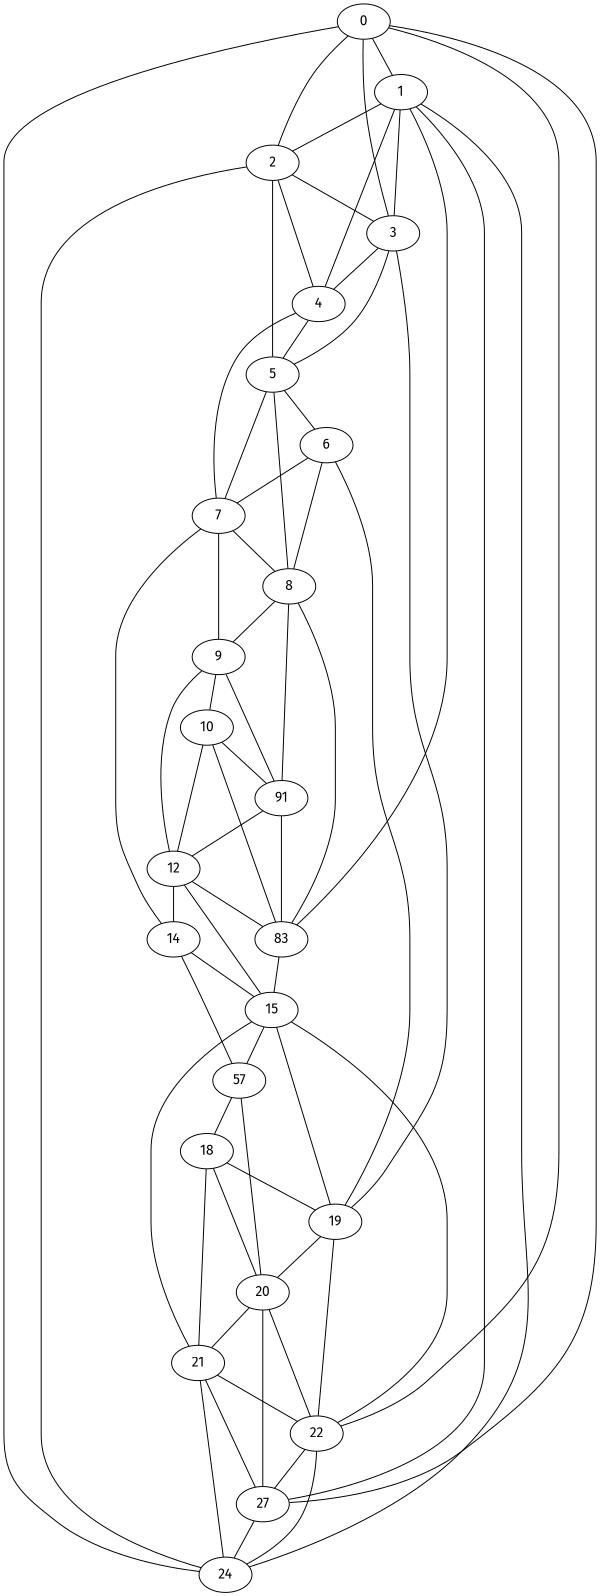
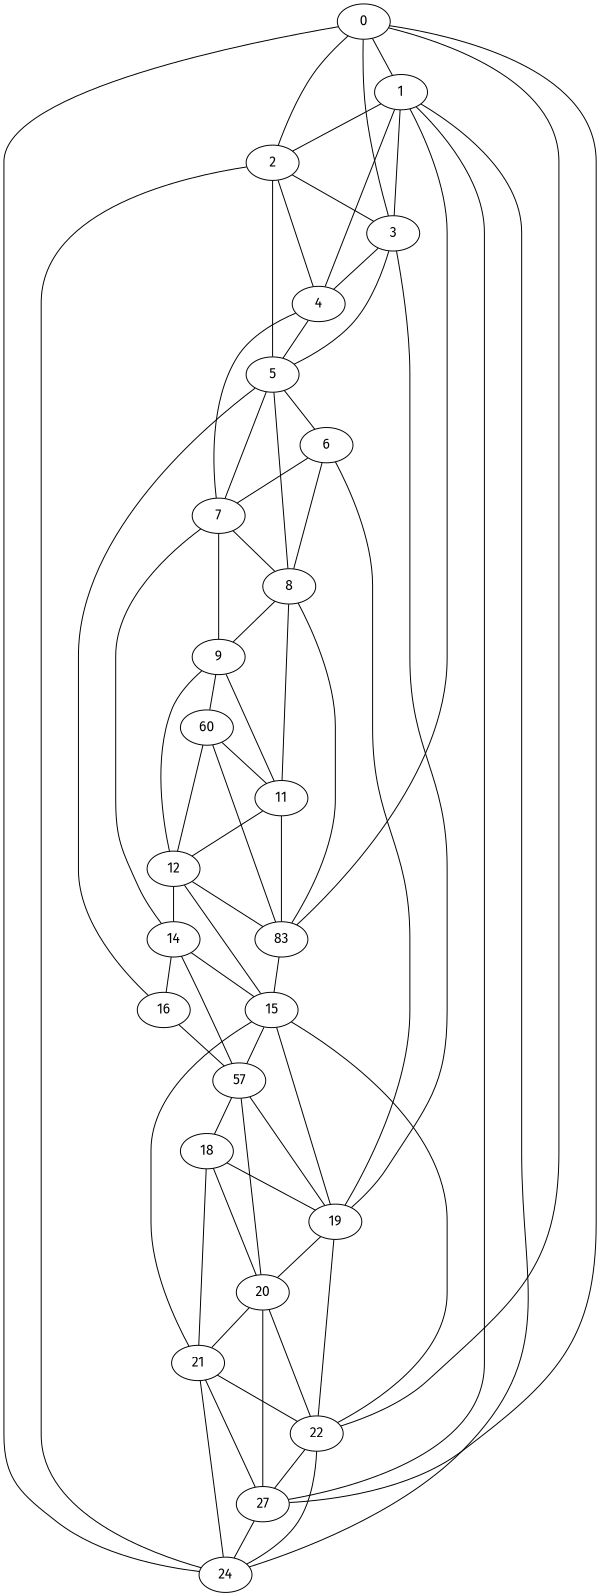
(207, 728) -> (207, 728)
(281, 798) -> (281, 798)
none -> (164, 1010)
none -> (287, 1151)
